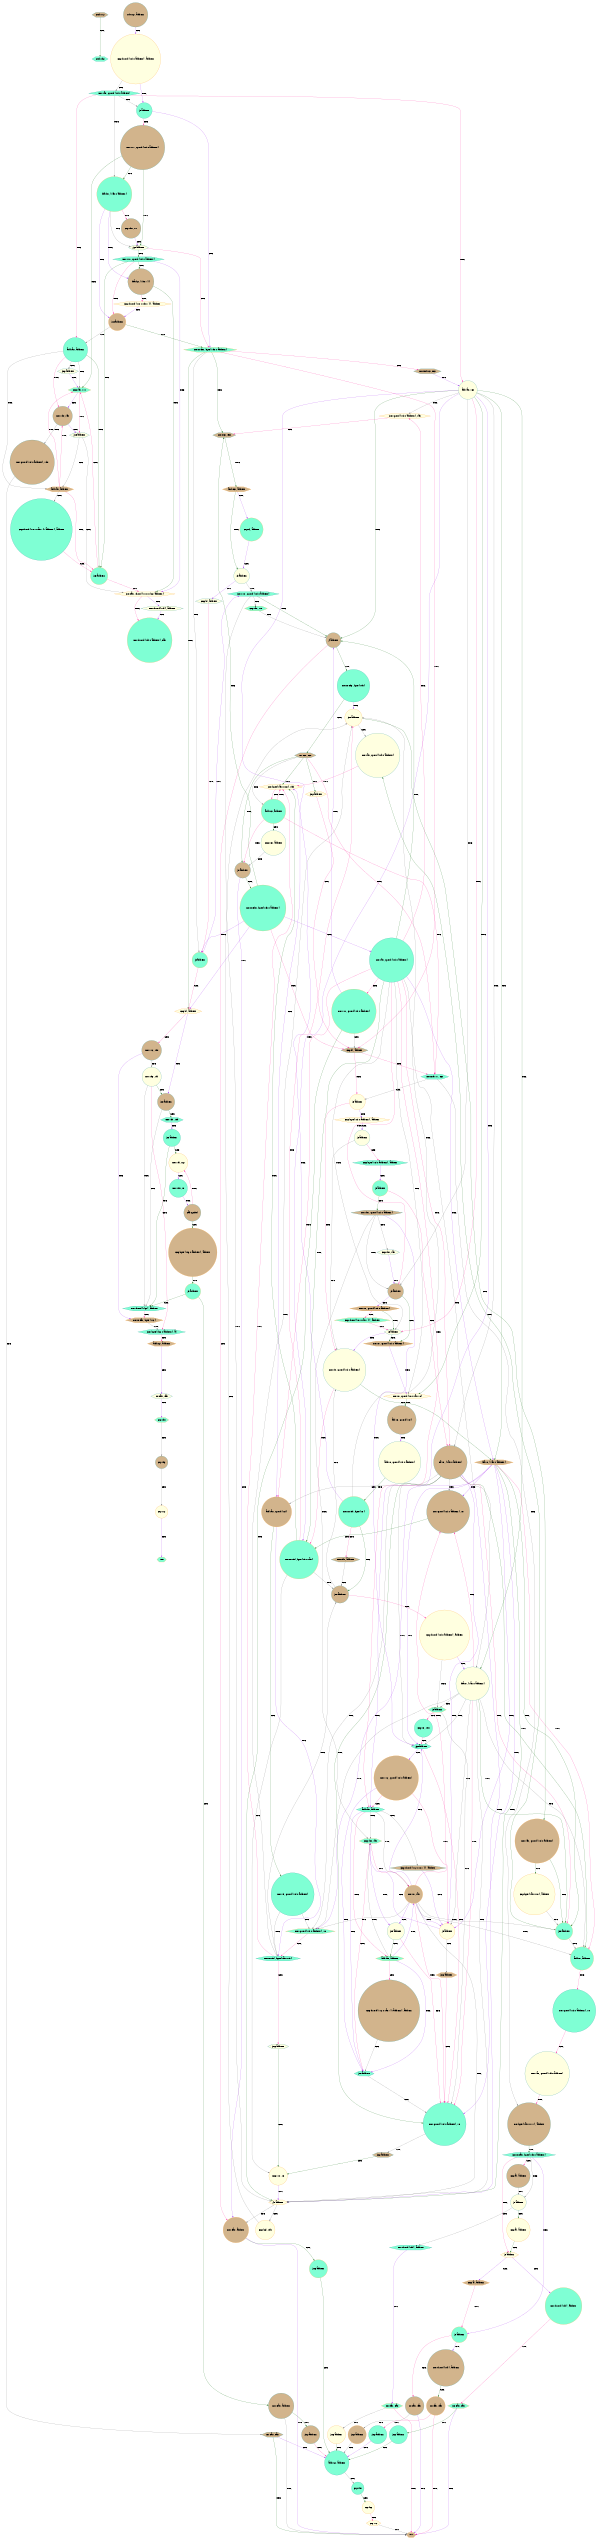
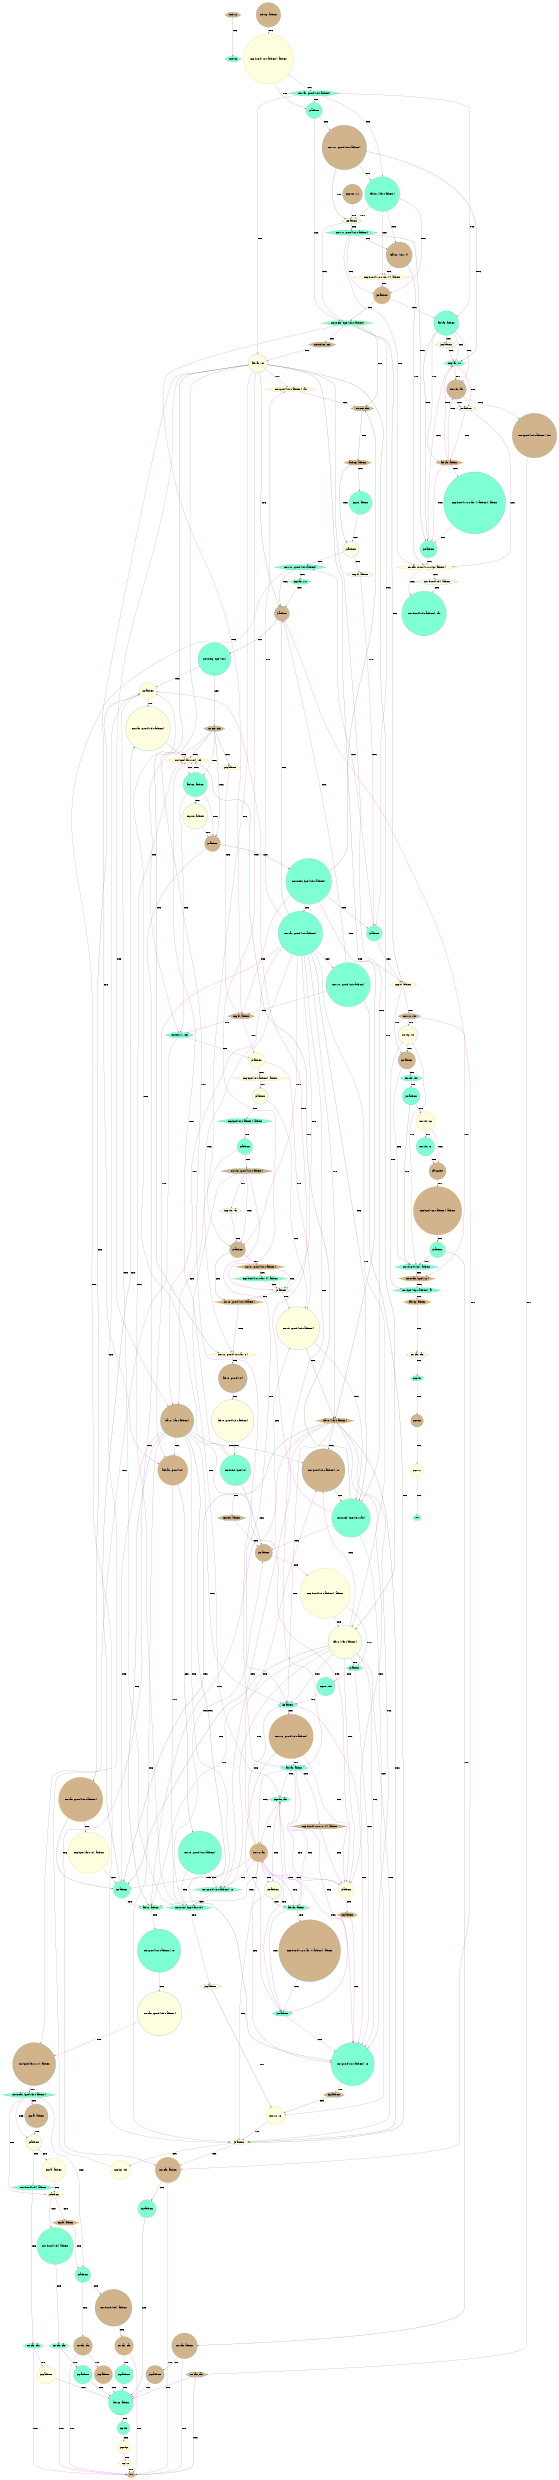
(124, 214) -> (382, 243)
(152, 1050) -> (409, 1016)
(191, 1187) -> (437, 1144)
(582, 1958) -> (151, 1908)
